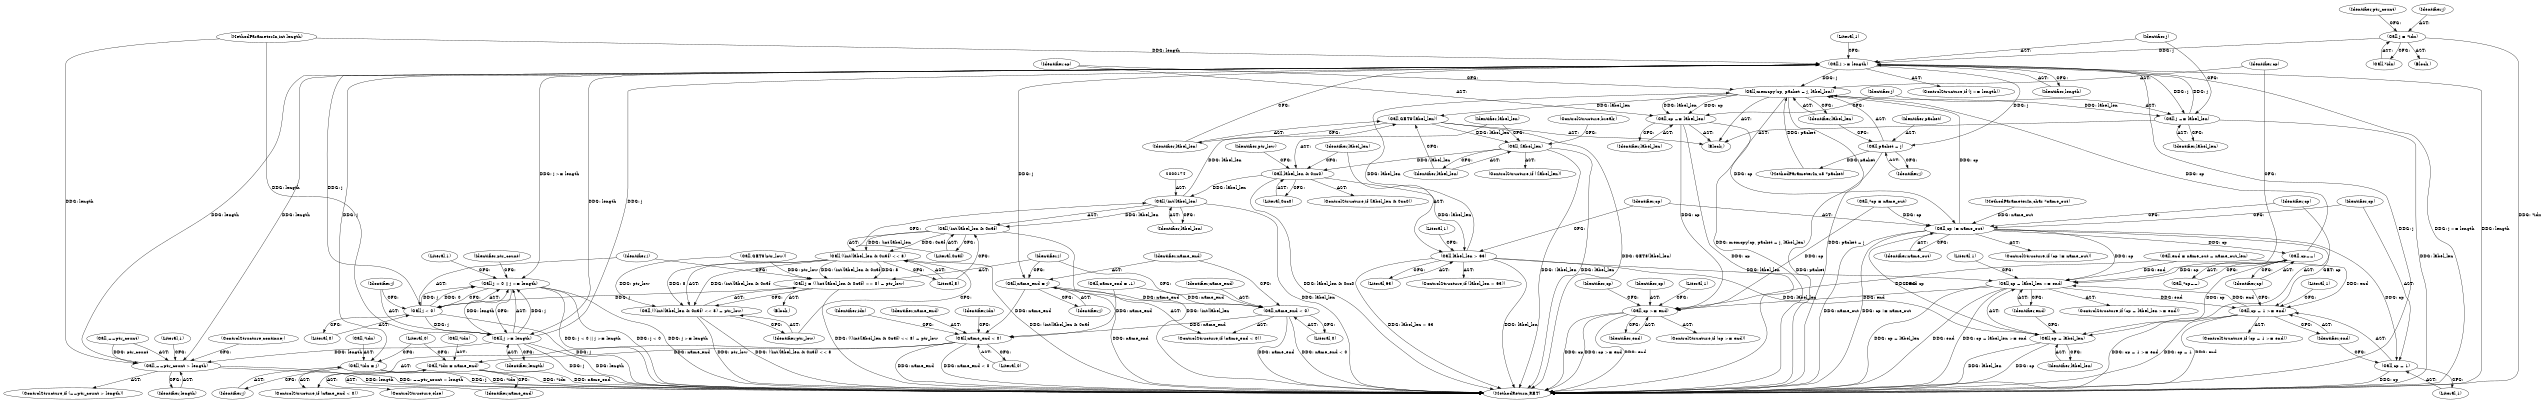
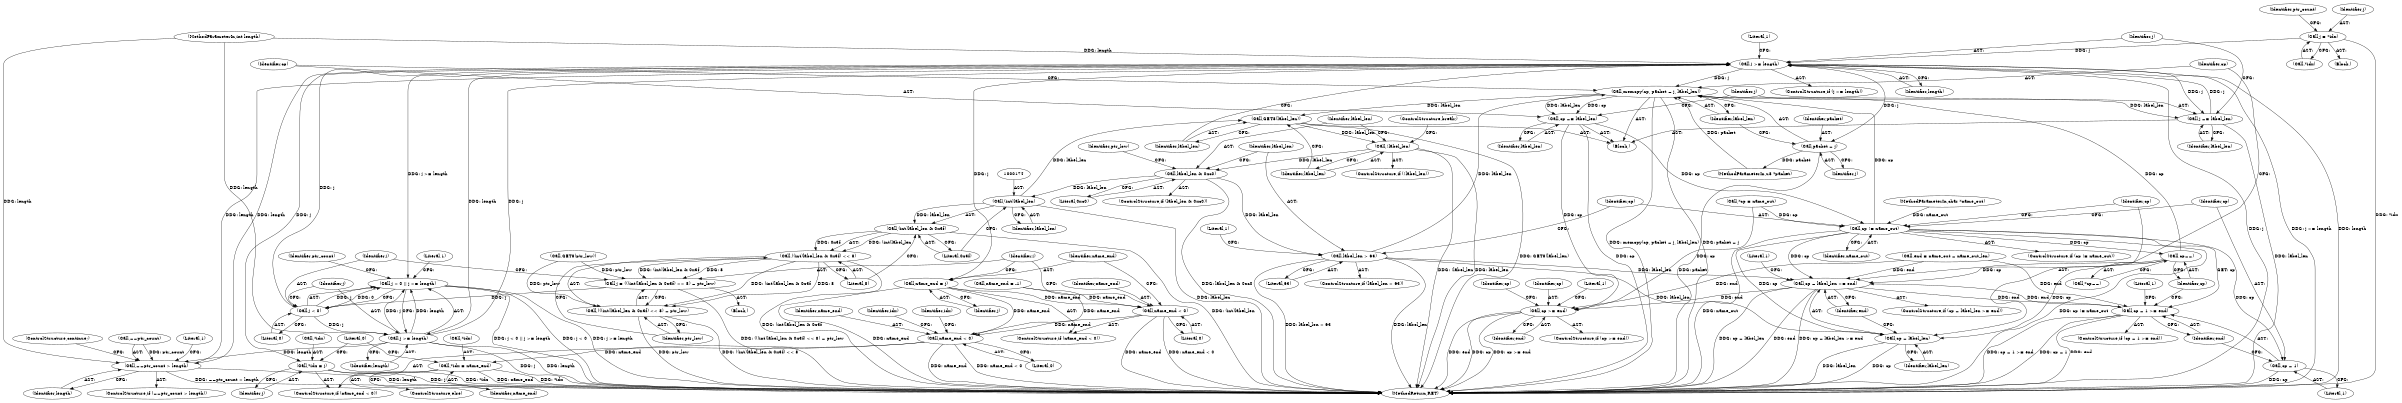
(1176, 174) -> (1014, 174)
(948, 391) -> none
